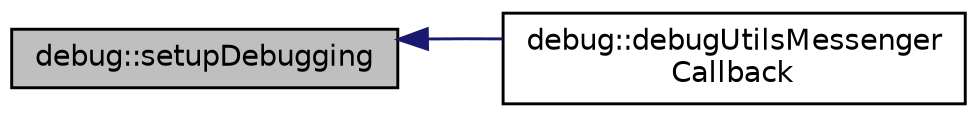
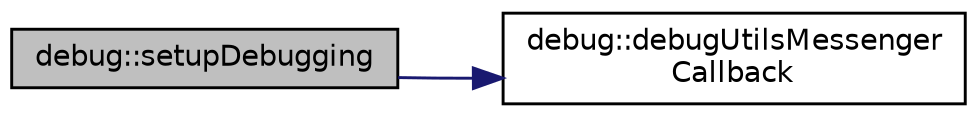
(465, 39) -> (436, 78)
